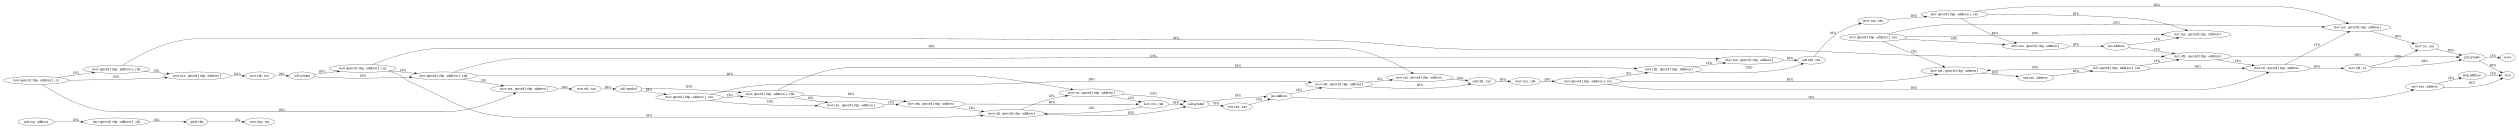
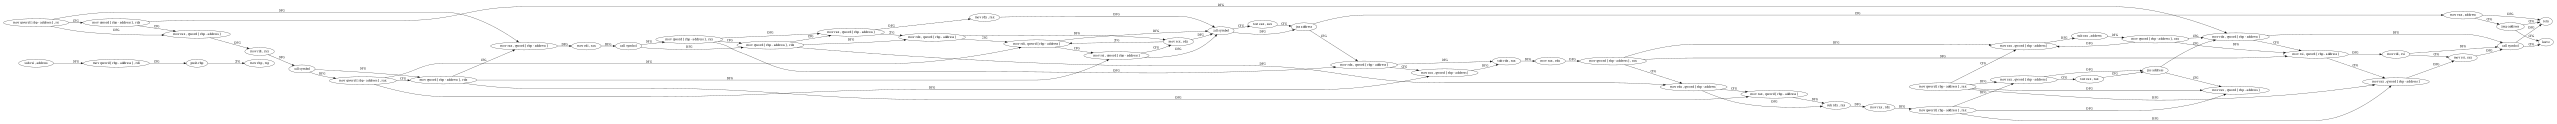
none -> (985, 17)
none -> (2527, 37)
none -> (2089, 79)
(36, 122) -> (36, 63)
